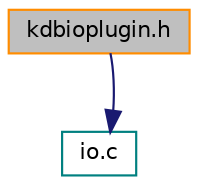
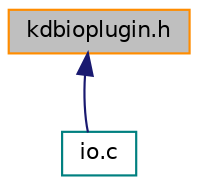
(114, 82) -> (85, 104)
